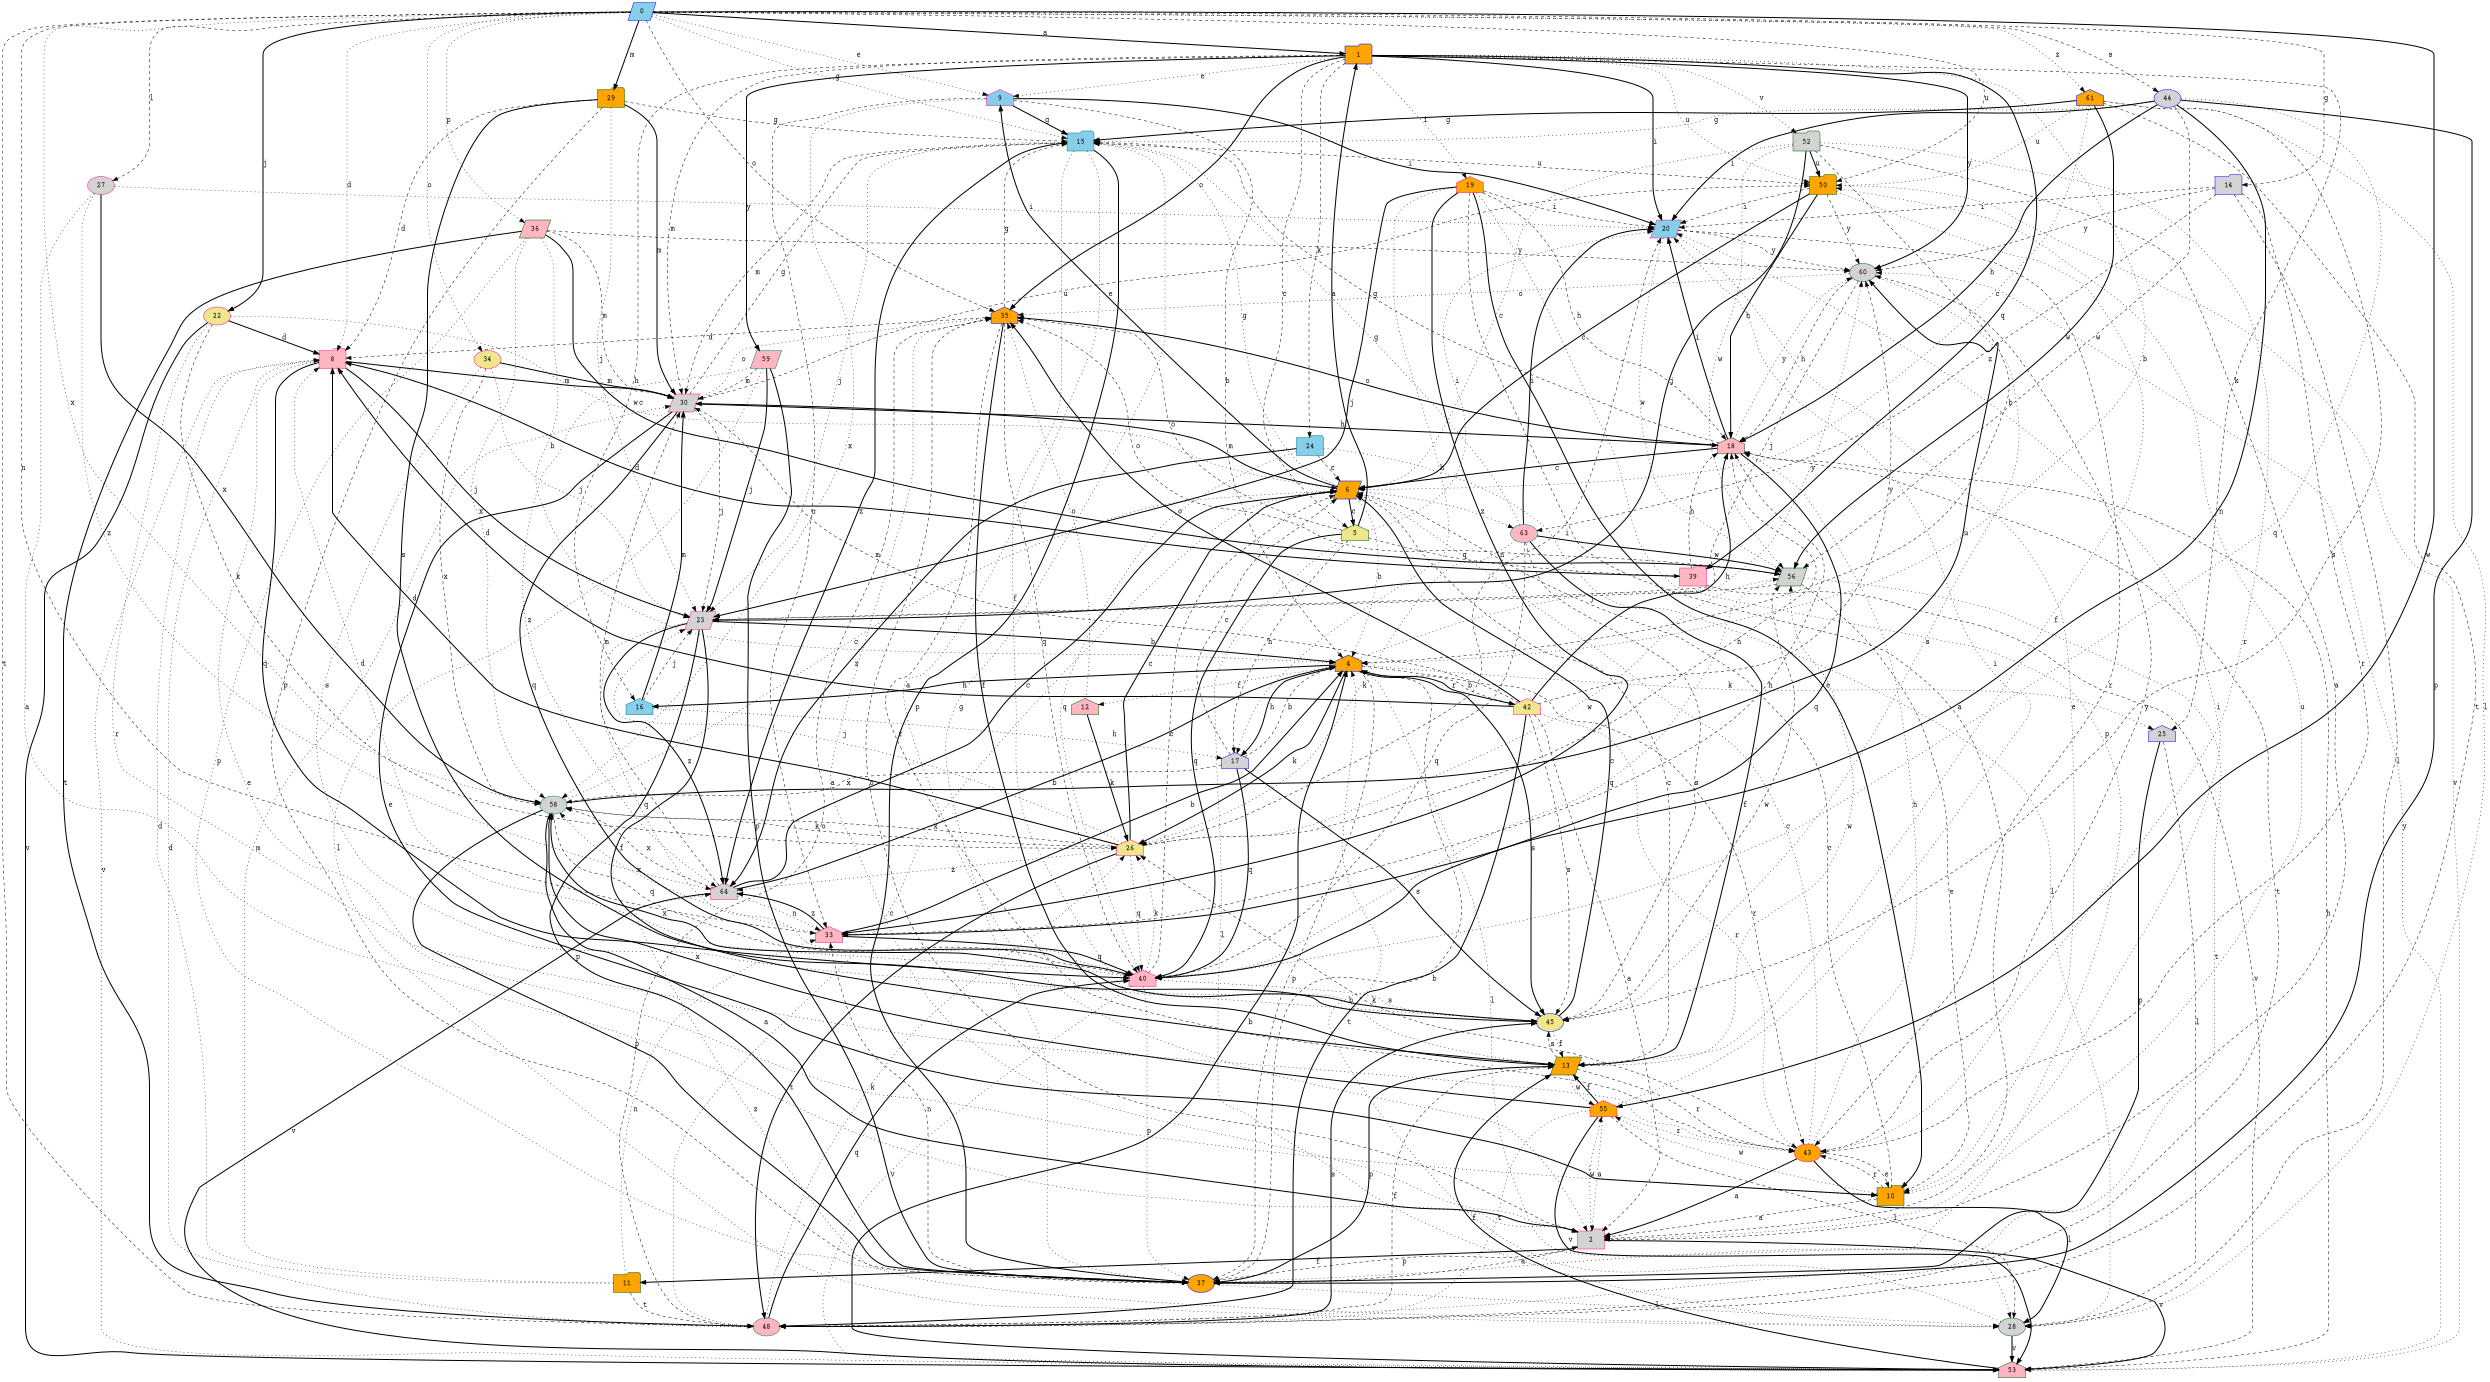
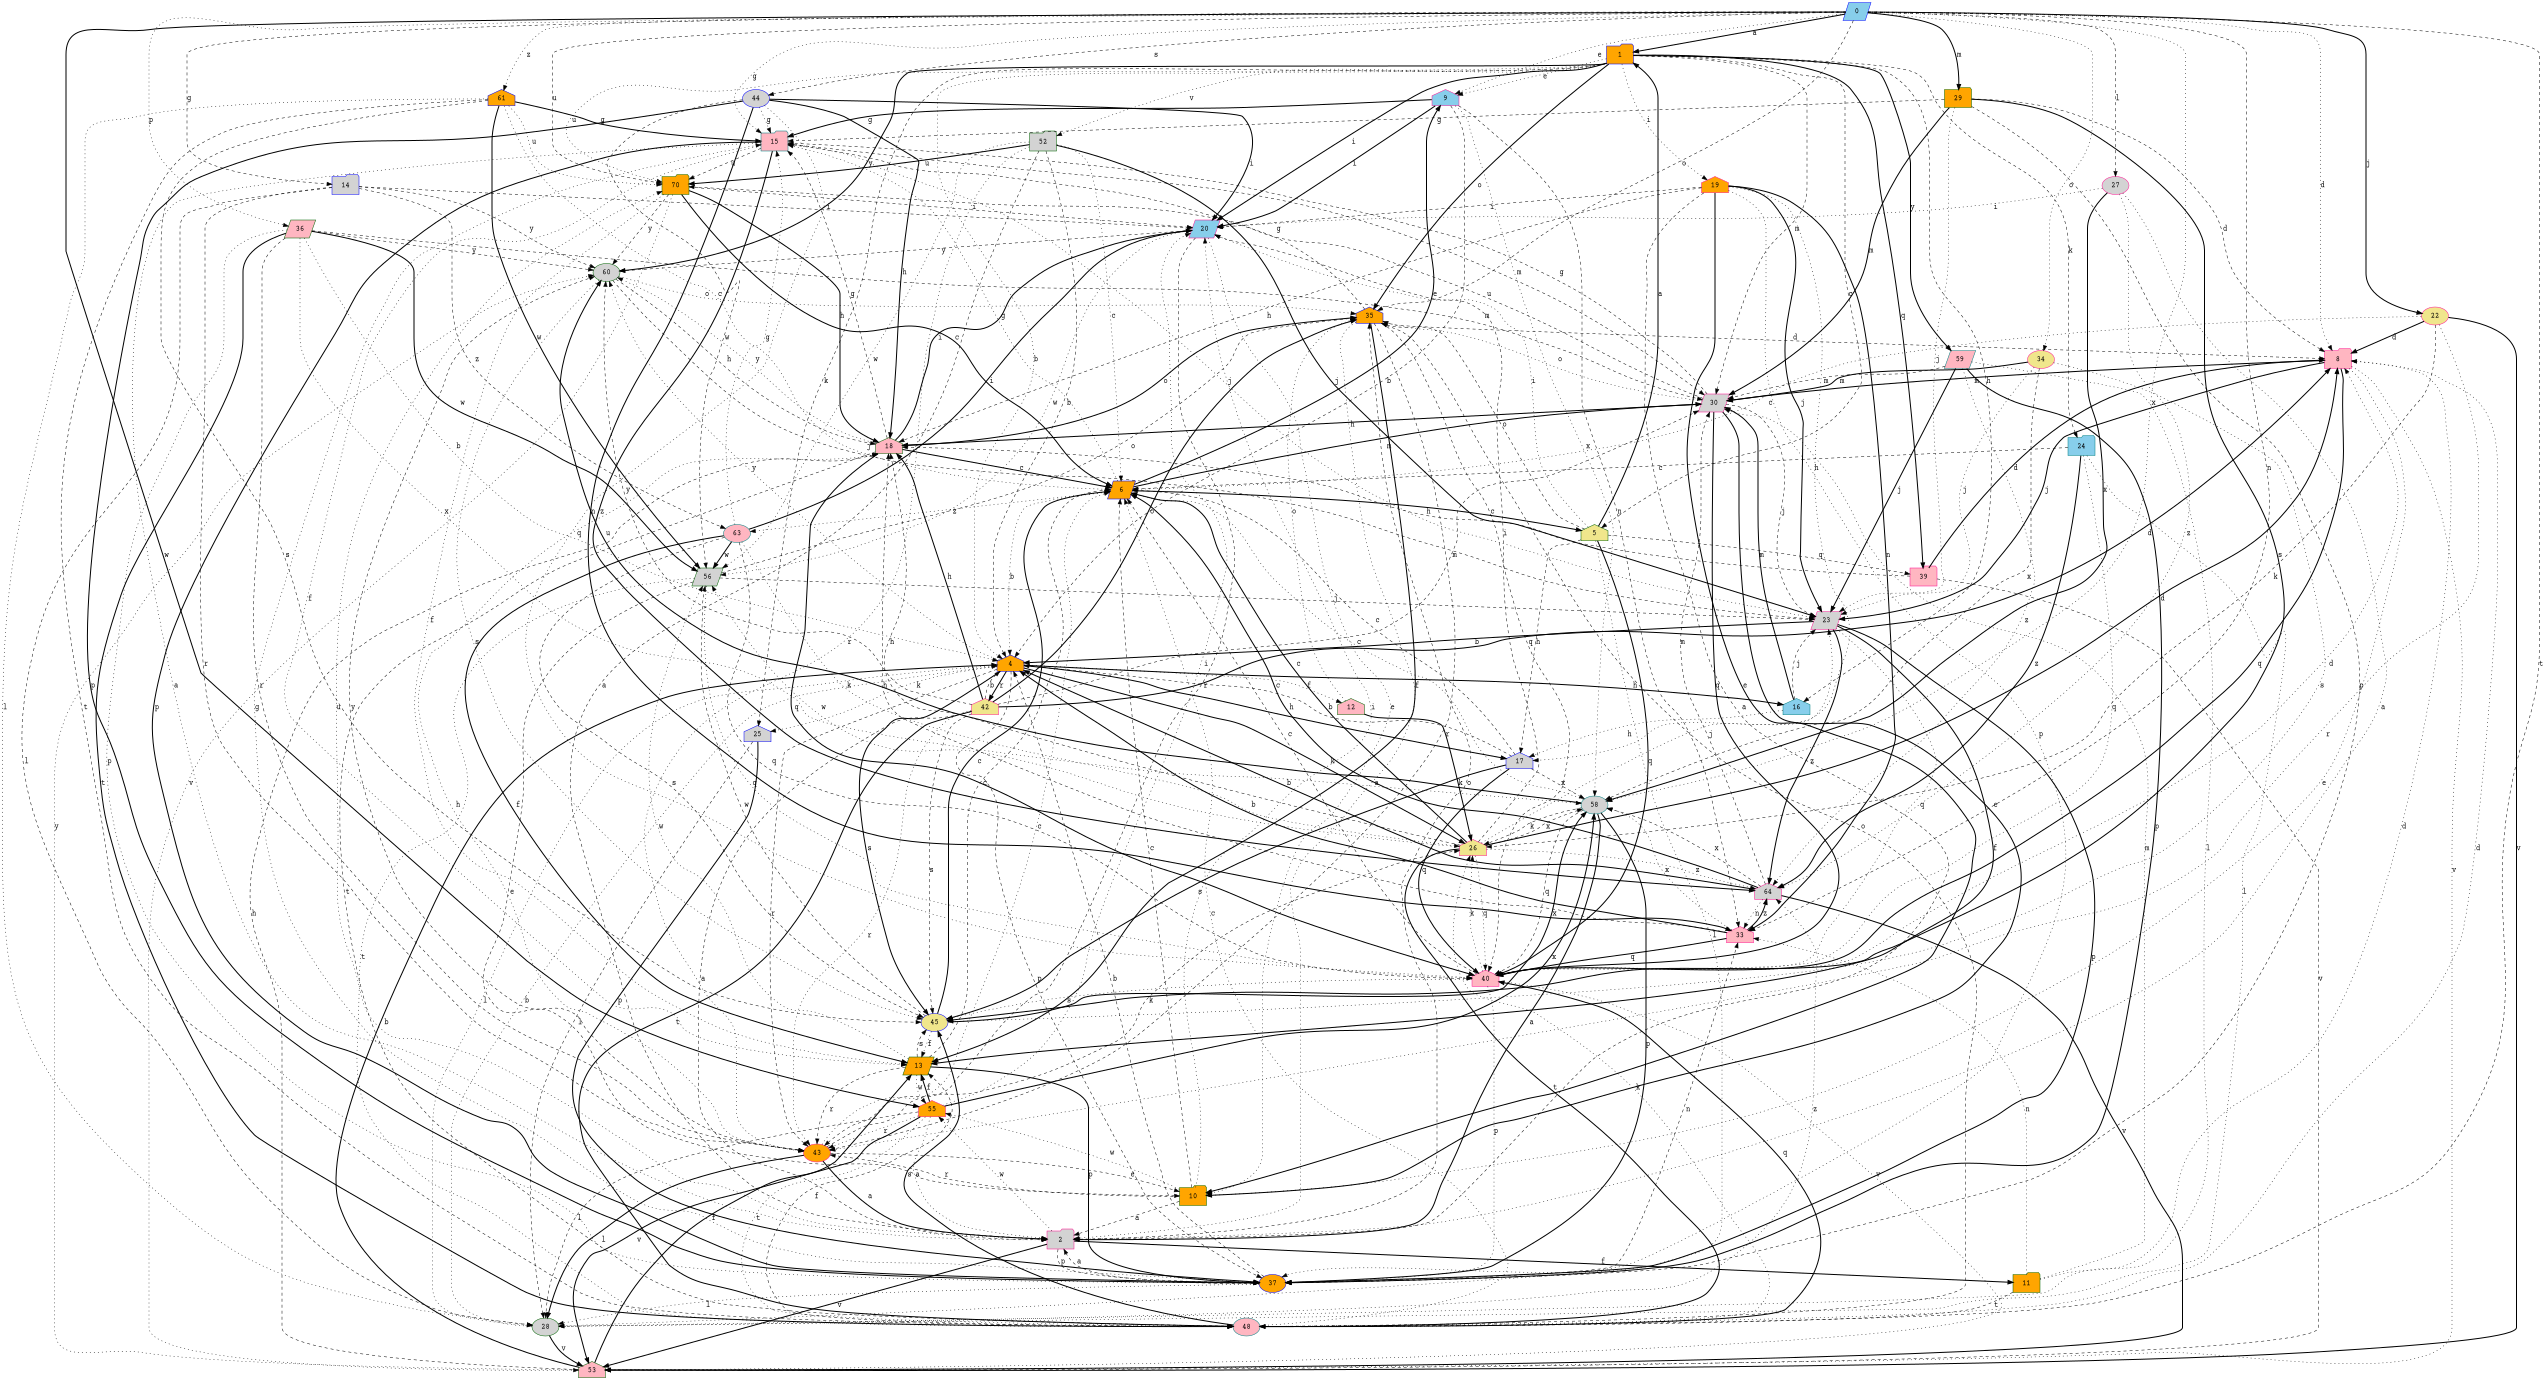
(1080, 142) -> (774, 142)
(1823, 186) -> (676, 186)
none -> (312, 823)
